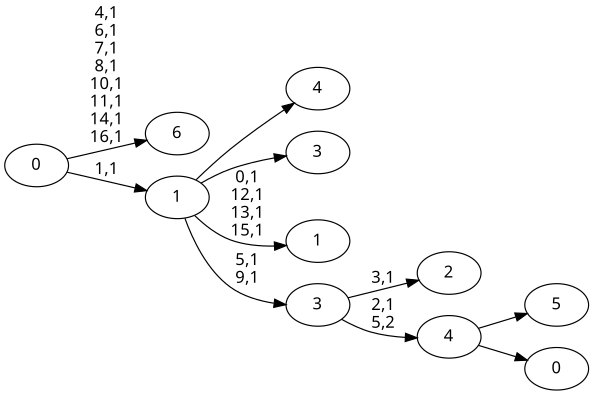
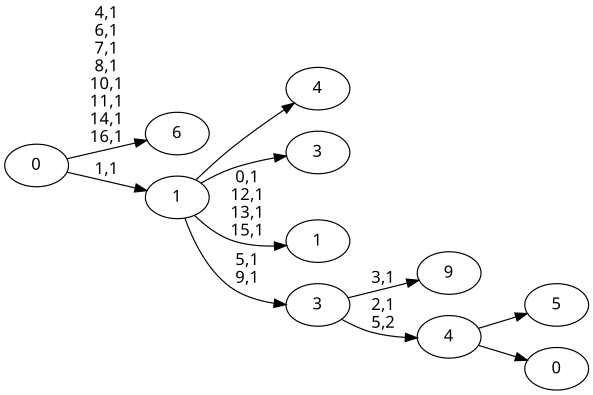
(449, 273) -> (449, 273)
